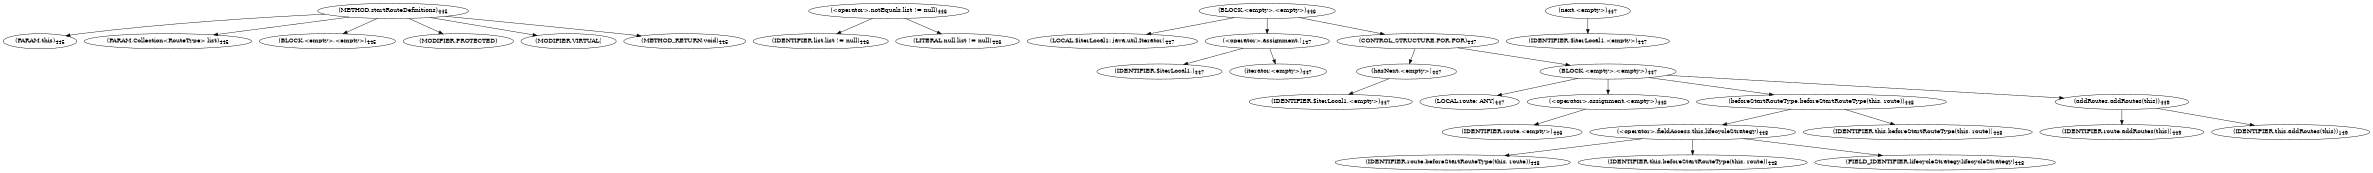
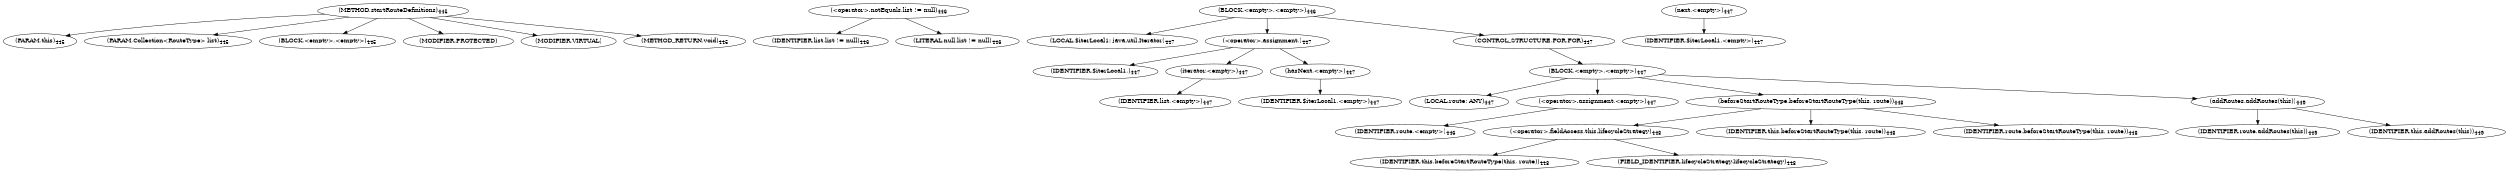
(1307, 41) -> (1307, 41)
(1413, 54) -> (1292, 55)
(1662, 101) -> (1652, 101)
none -> (1165, 102)
(2343, 132) -> (2479, 132)
(1576, 147) -> (1929, 117)
